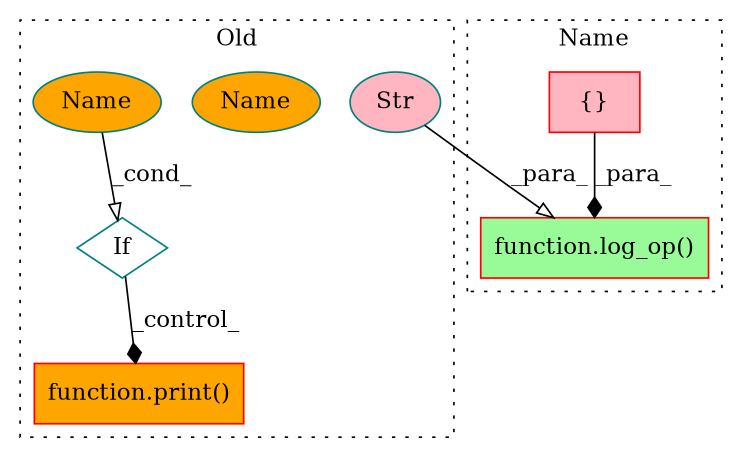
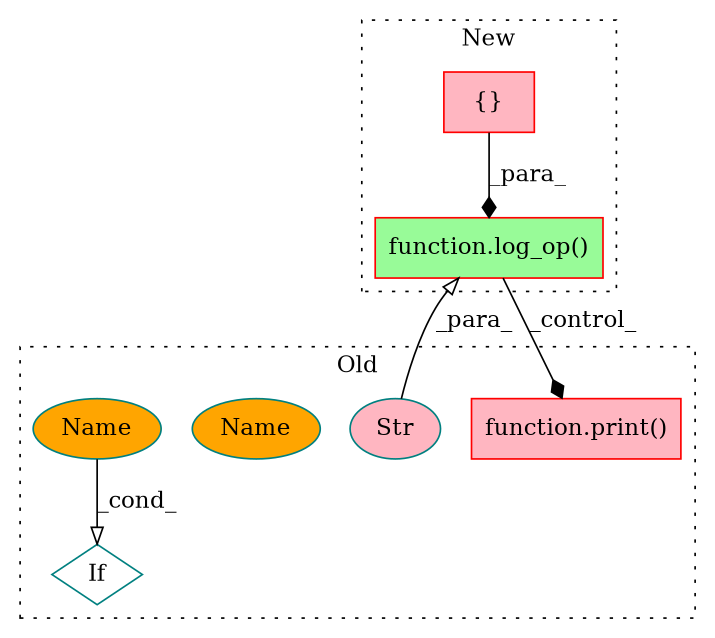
(595, 39) -> (489, 39)
(129, 310) -> (528, 329)
(139, 394) -> (576, 429)
